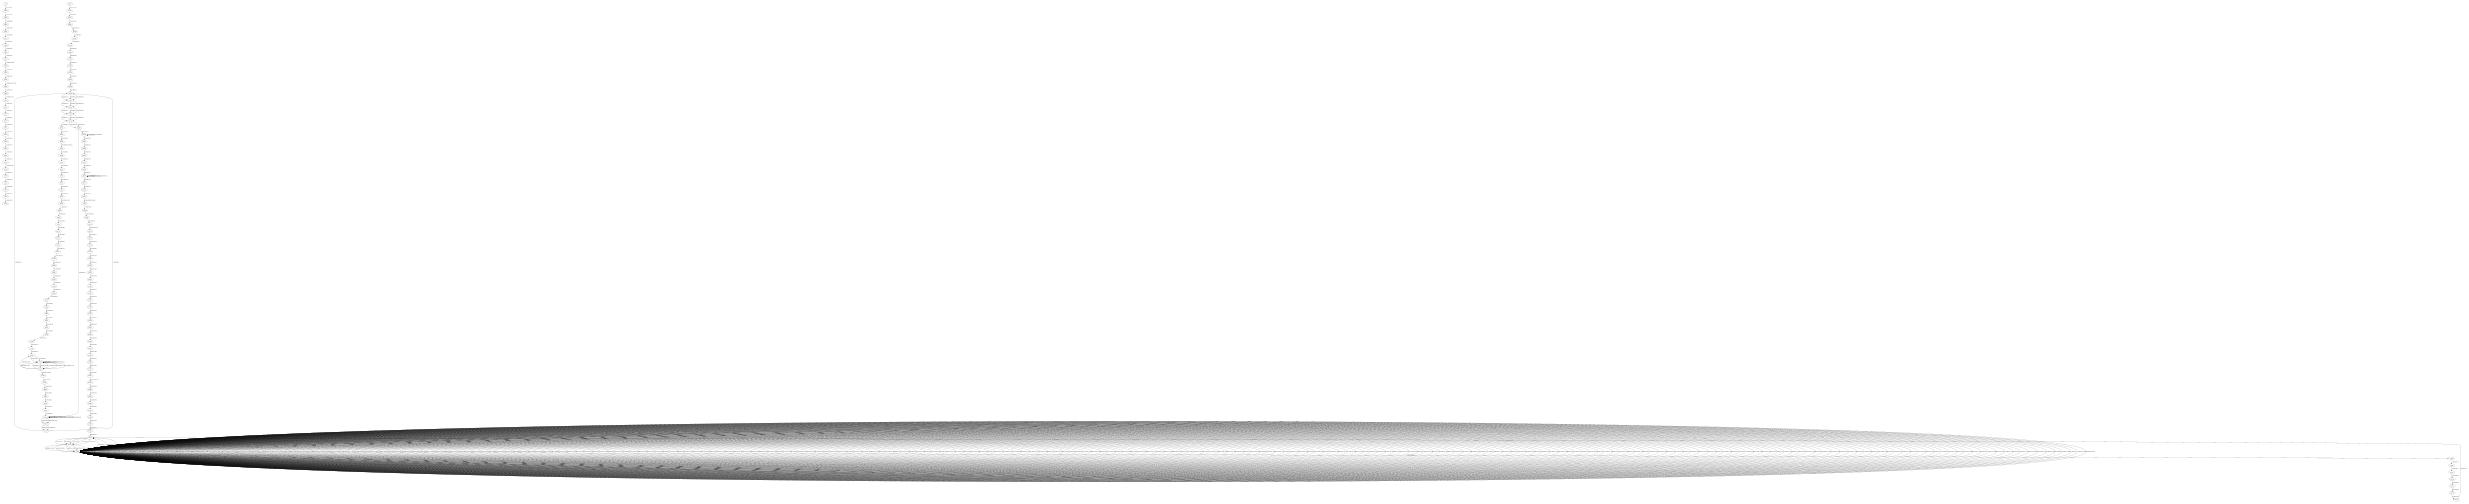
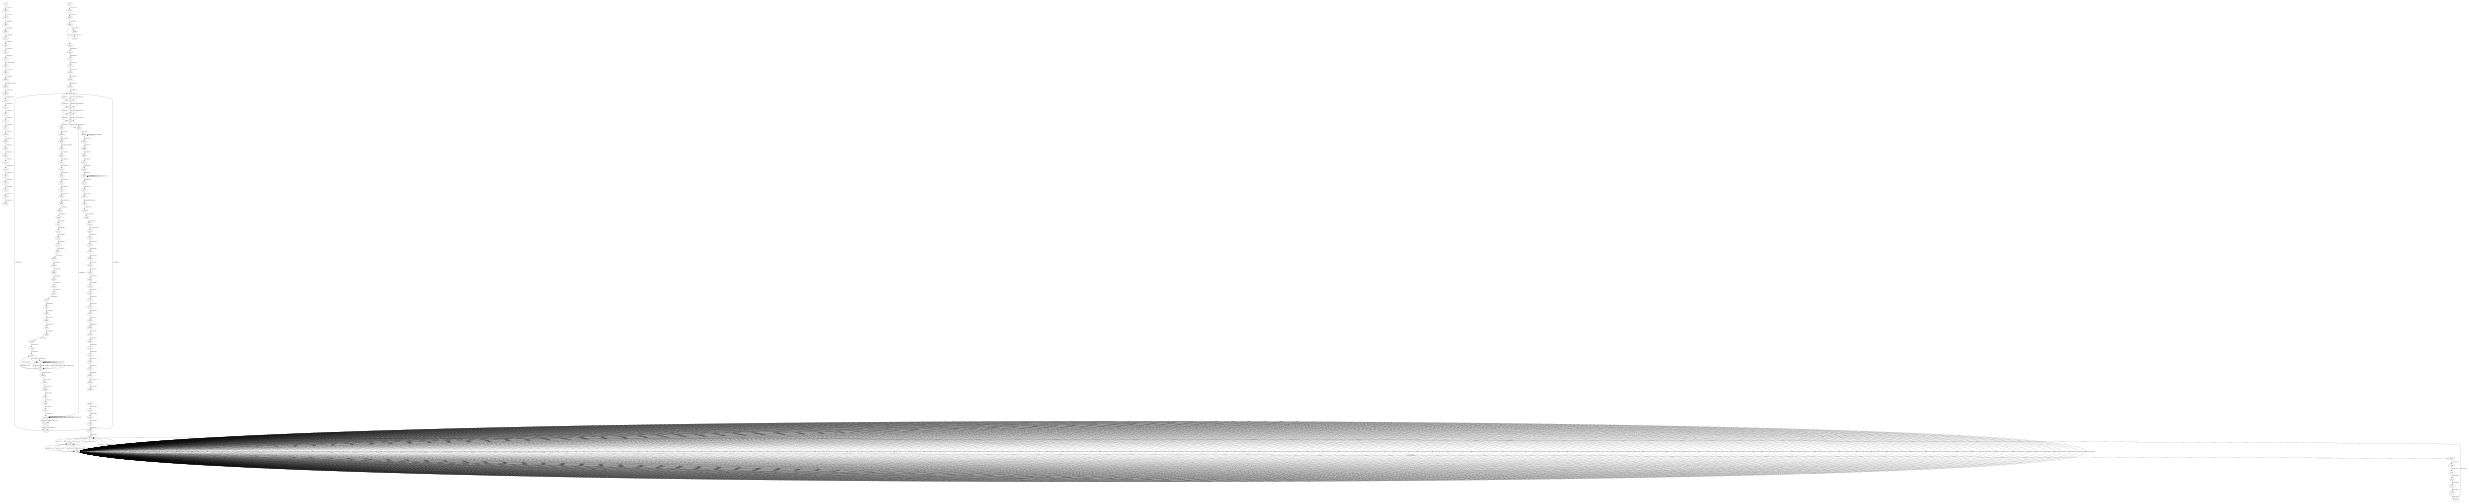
(73, 41) -> (68, 34)
(90, 396) -> none
